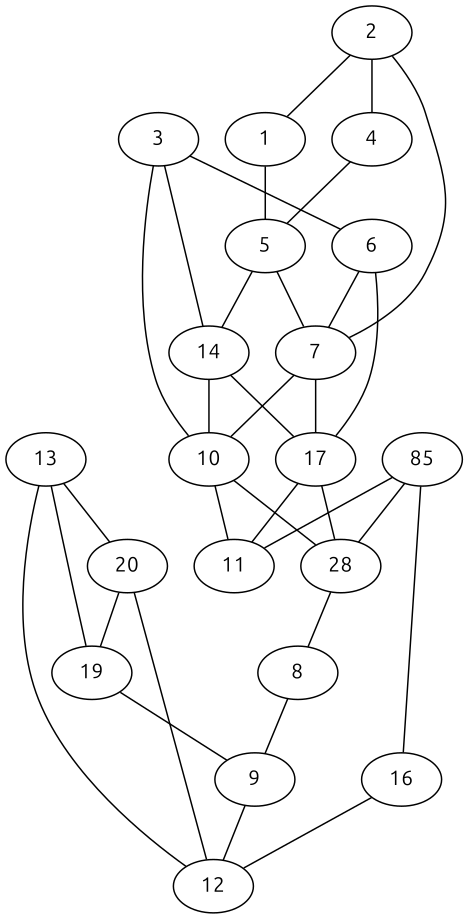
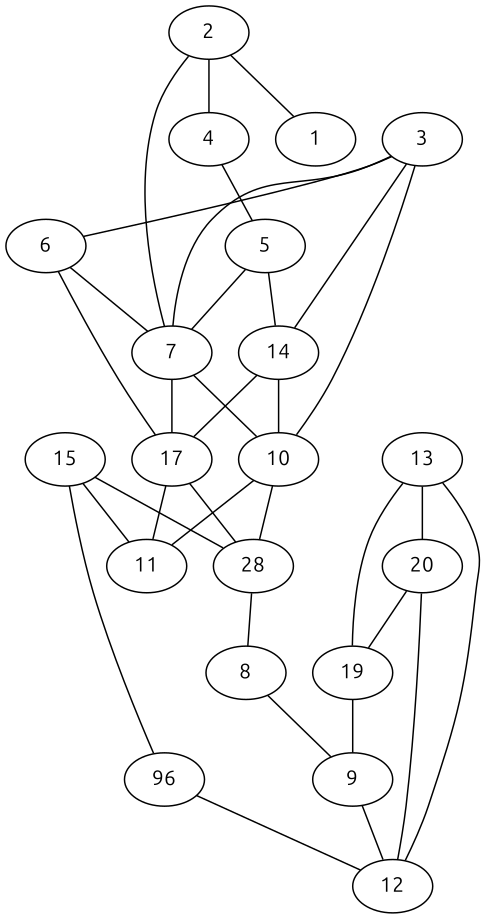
(265, 182) -> none
none -> (212, 219)
(422, 459) -> (65, 459)
(402, 780) -> (164, 780)
